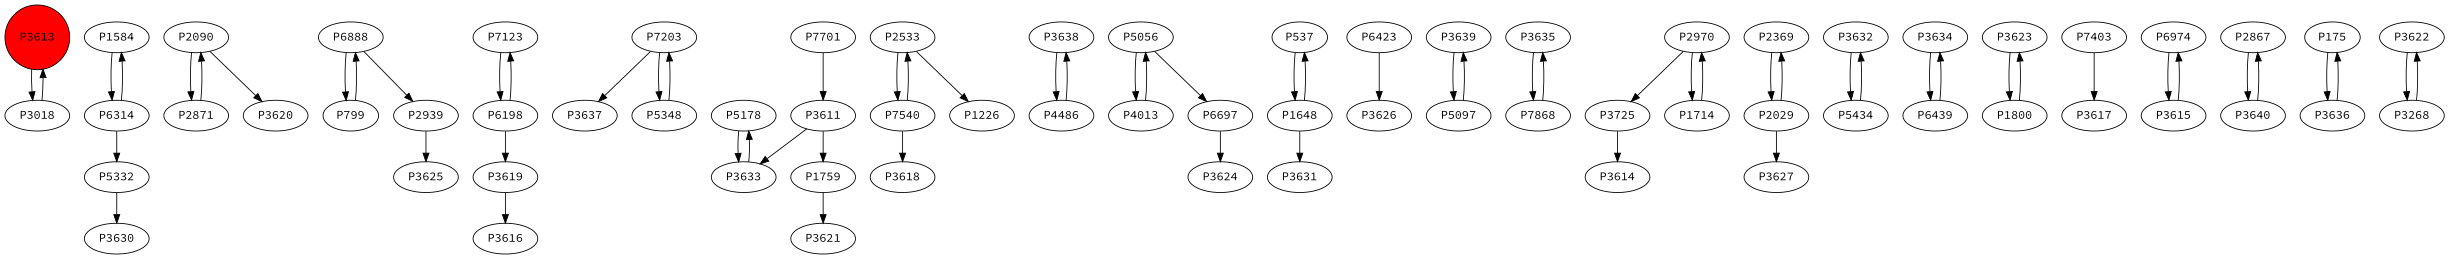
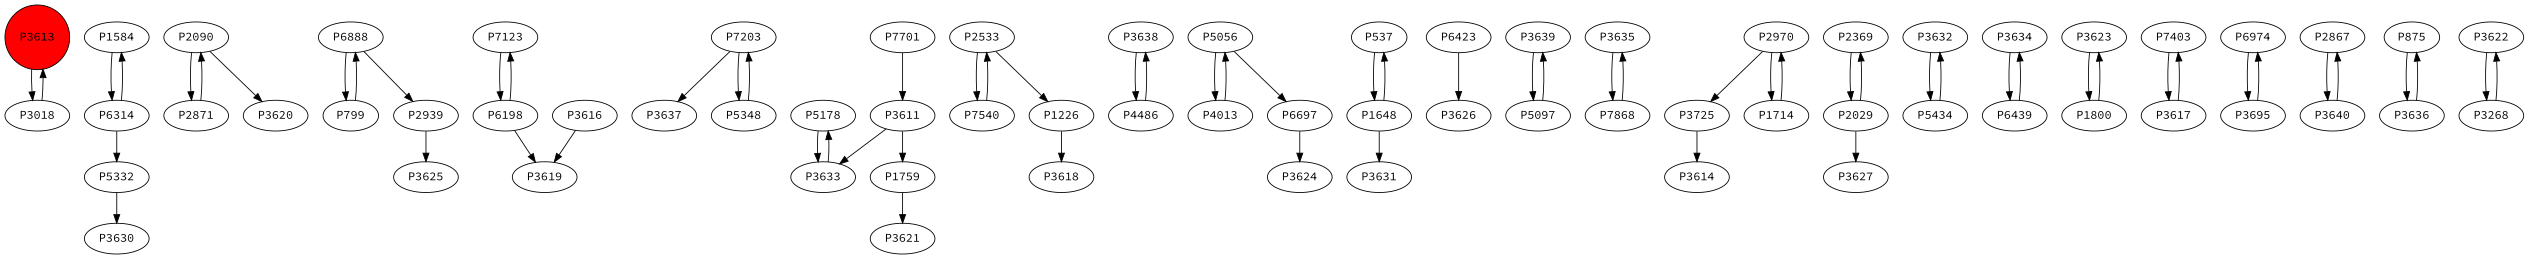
(2332, 37) -> (2412, 37)
none -> (2179, 81)
(2174, 116) -> (2253, 116)
(903, 142) -> (1061, 142)
(505, 204) -> (567, 143)
